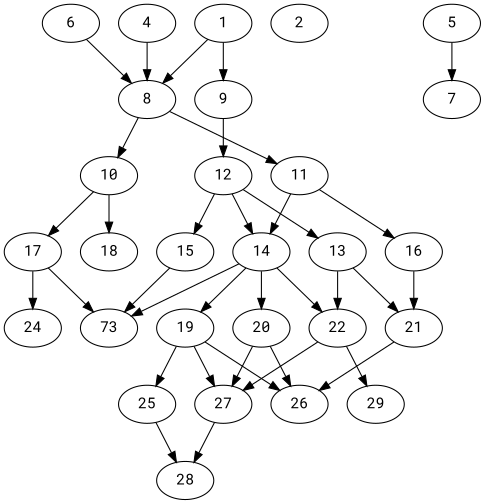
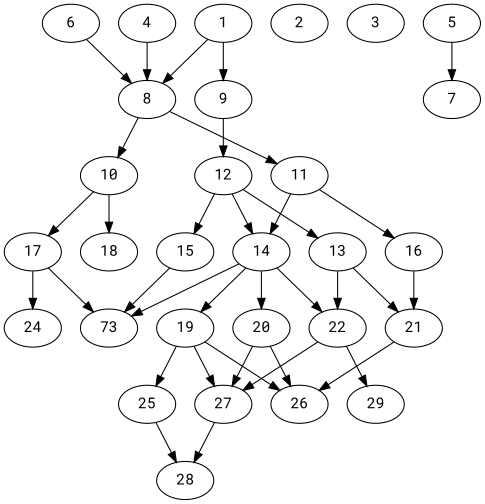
none -> (376, 23)
